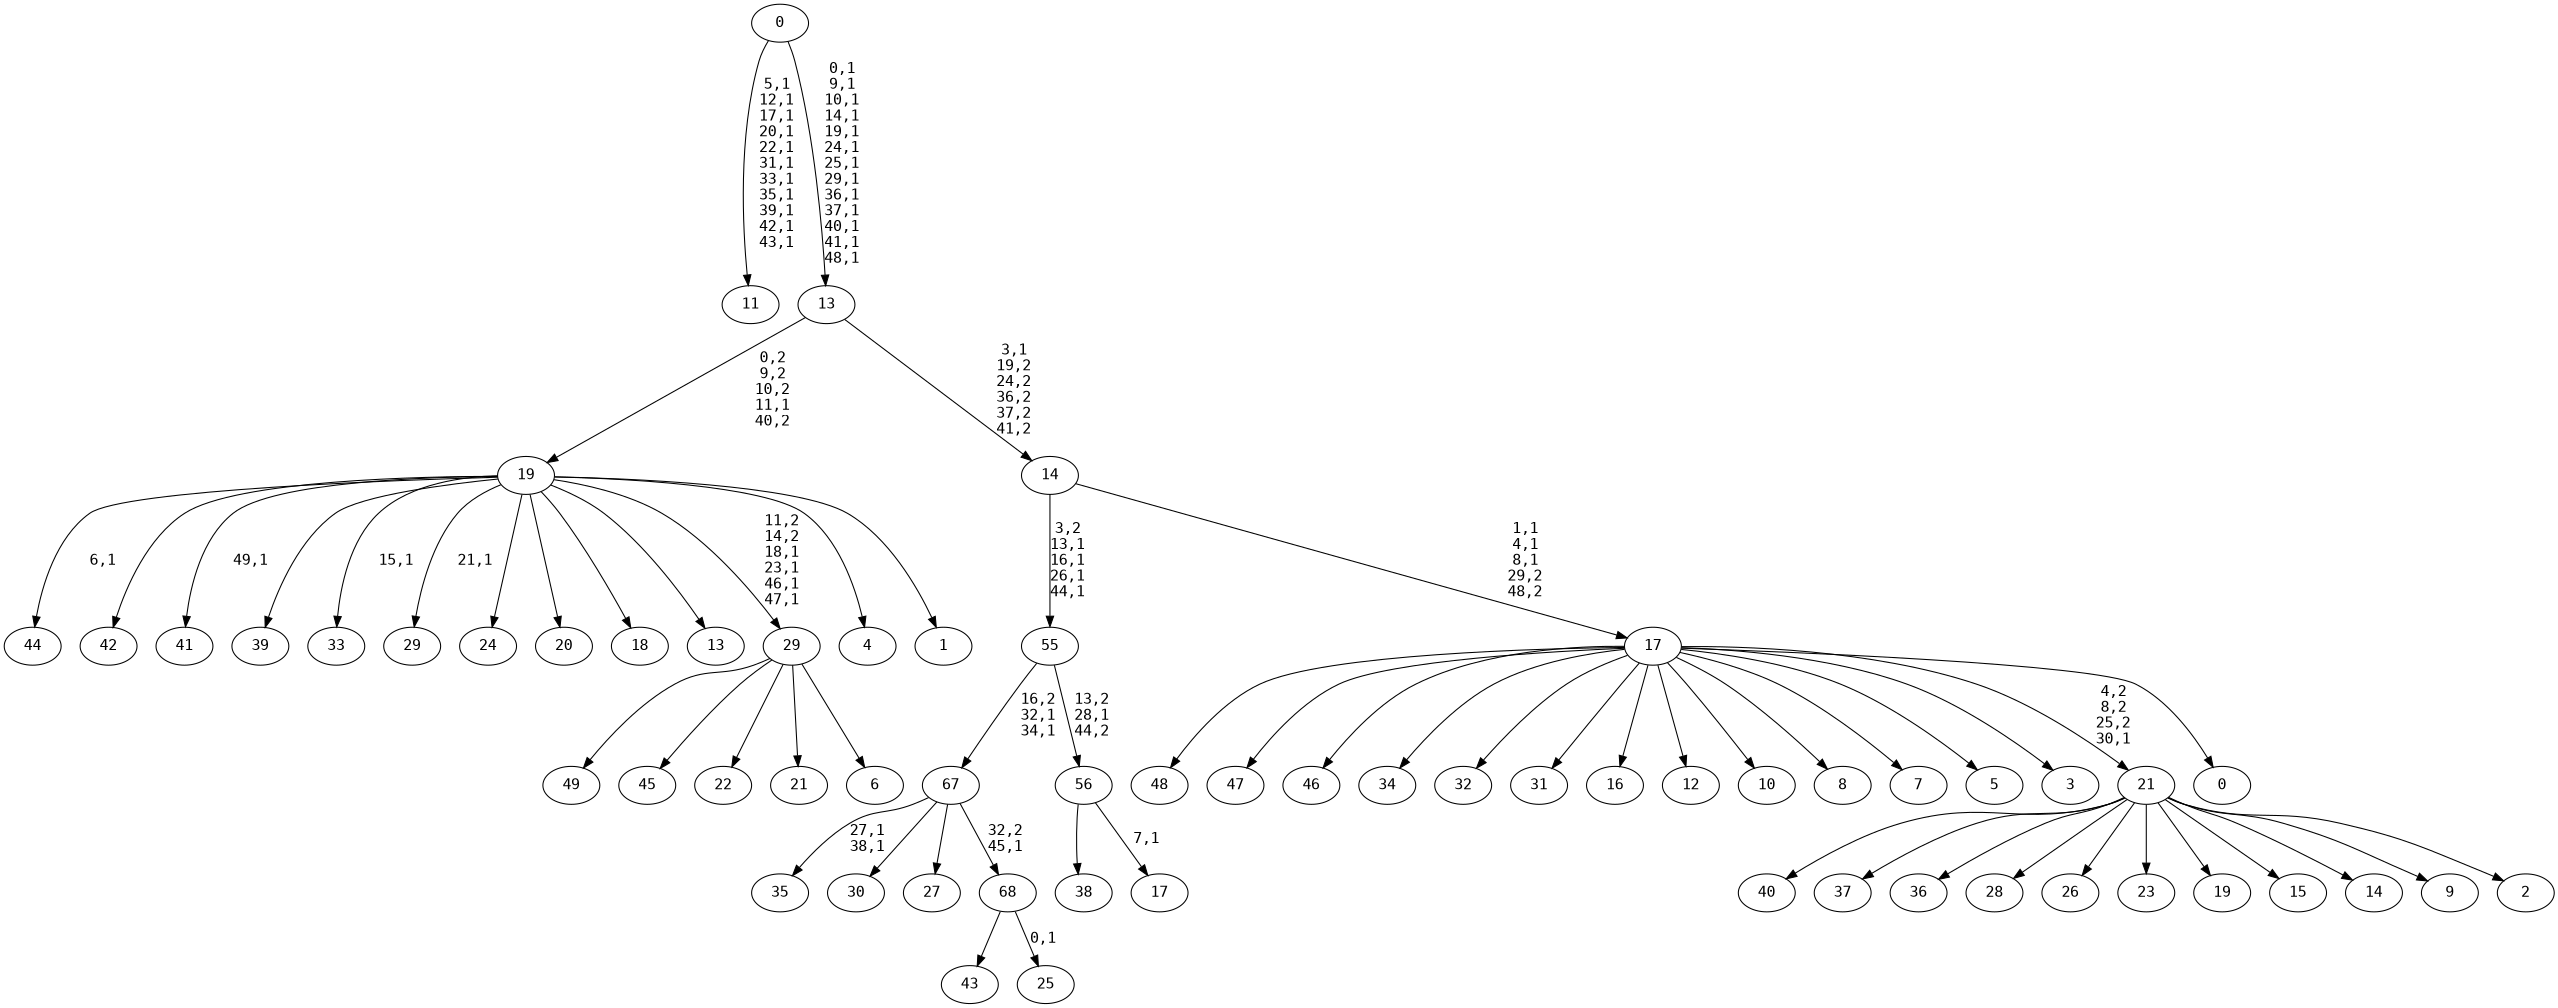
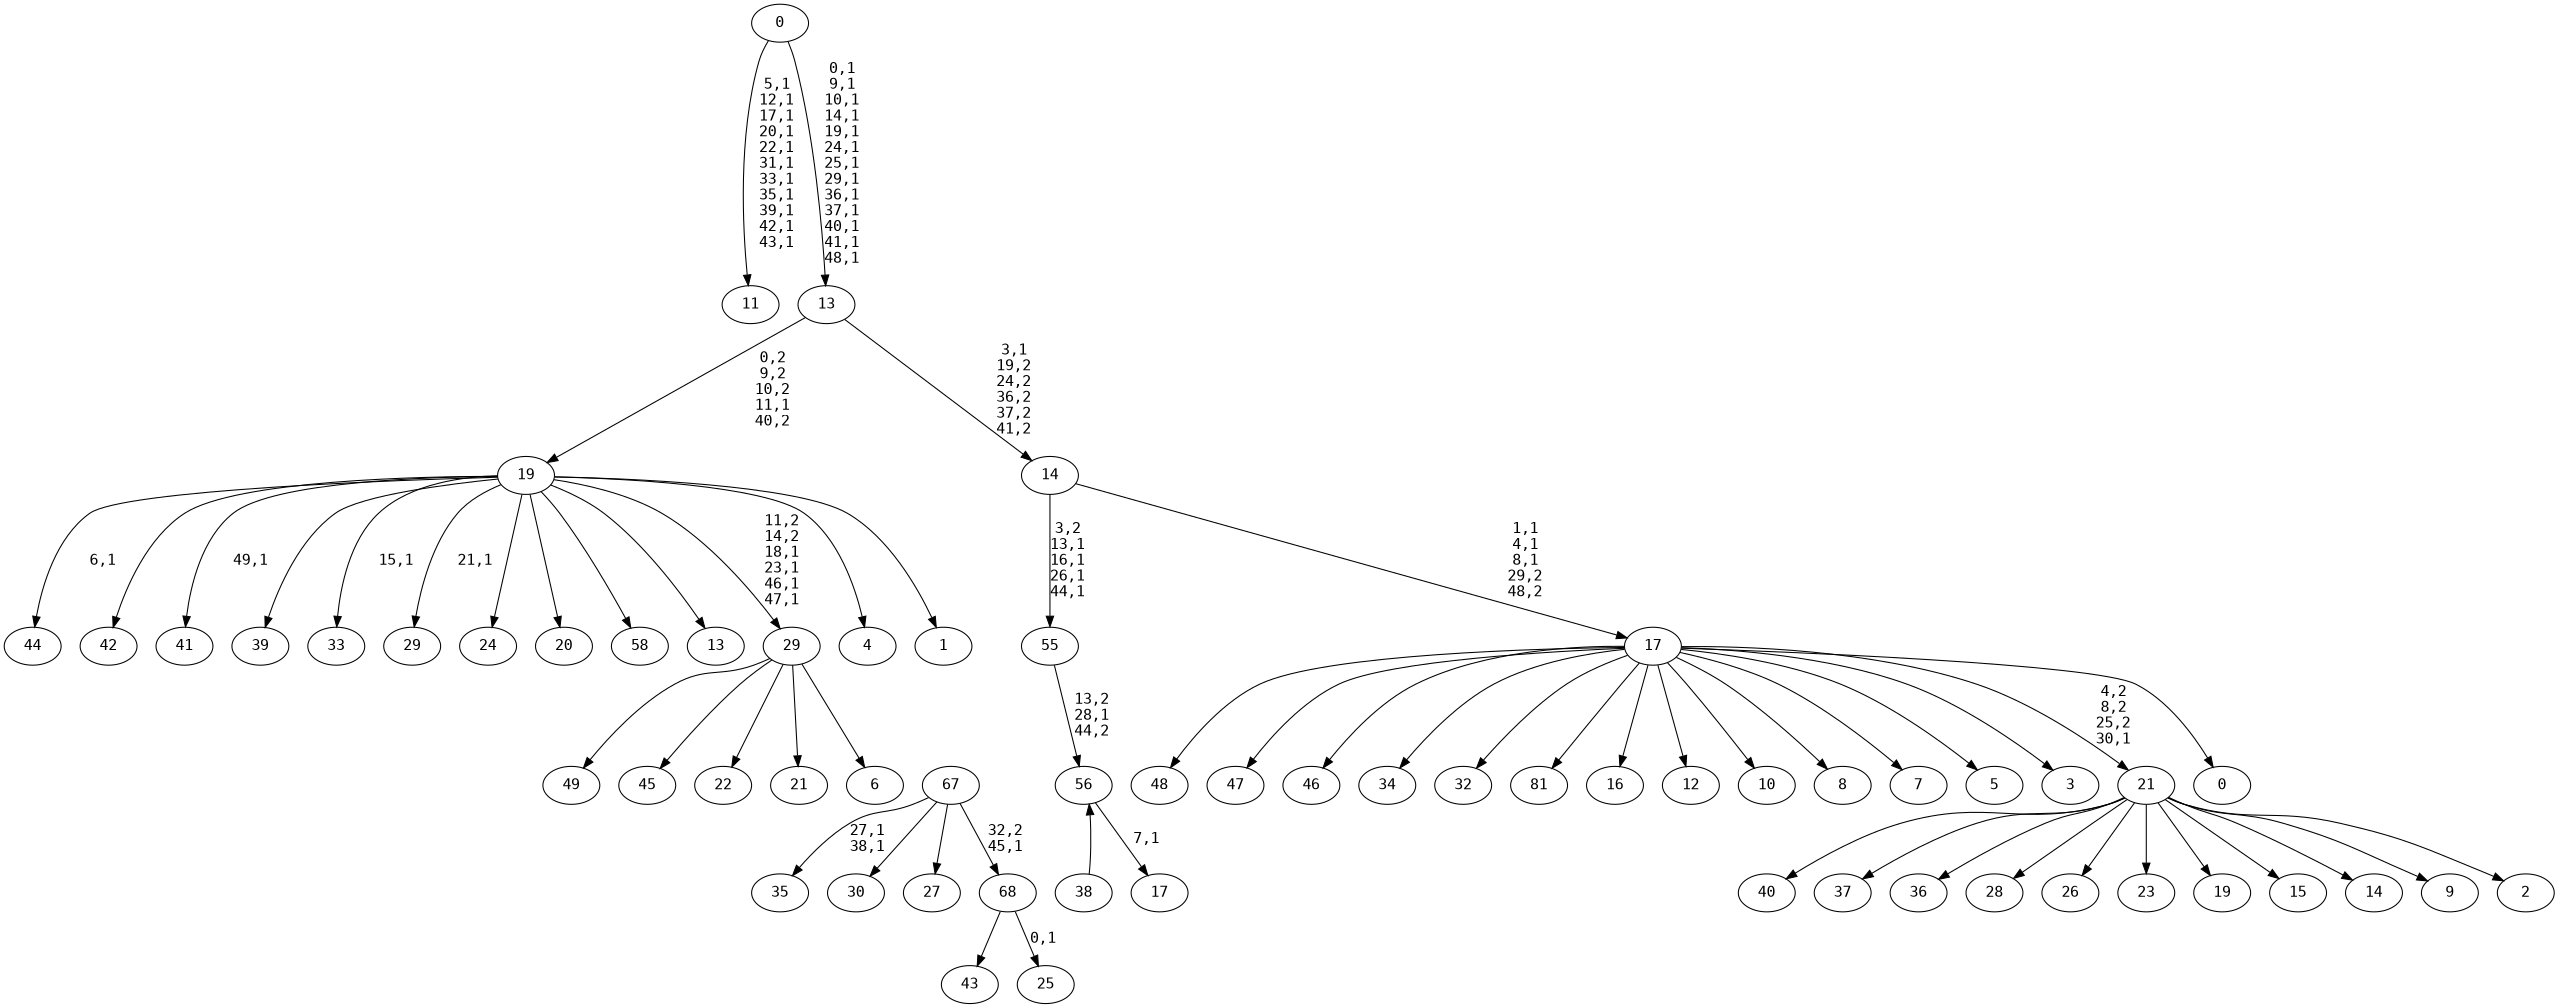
(640, 646) -> (640, 646)
(1001, 710) -> none
(1539, 785) -> (1539, 785)
(1077, 834) -> (1091, 845)
